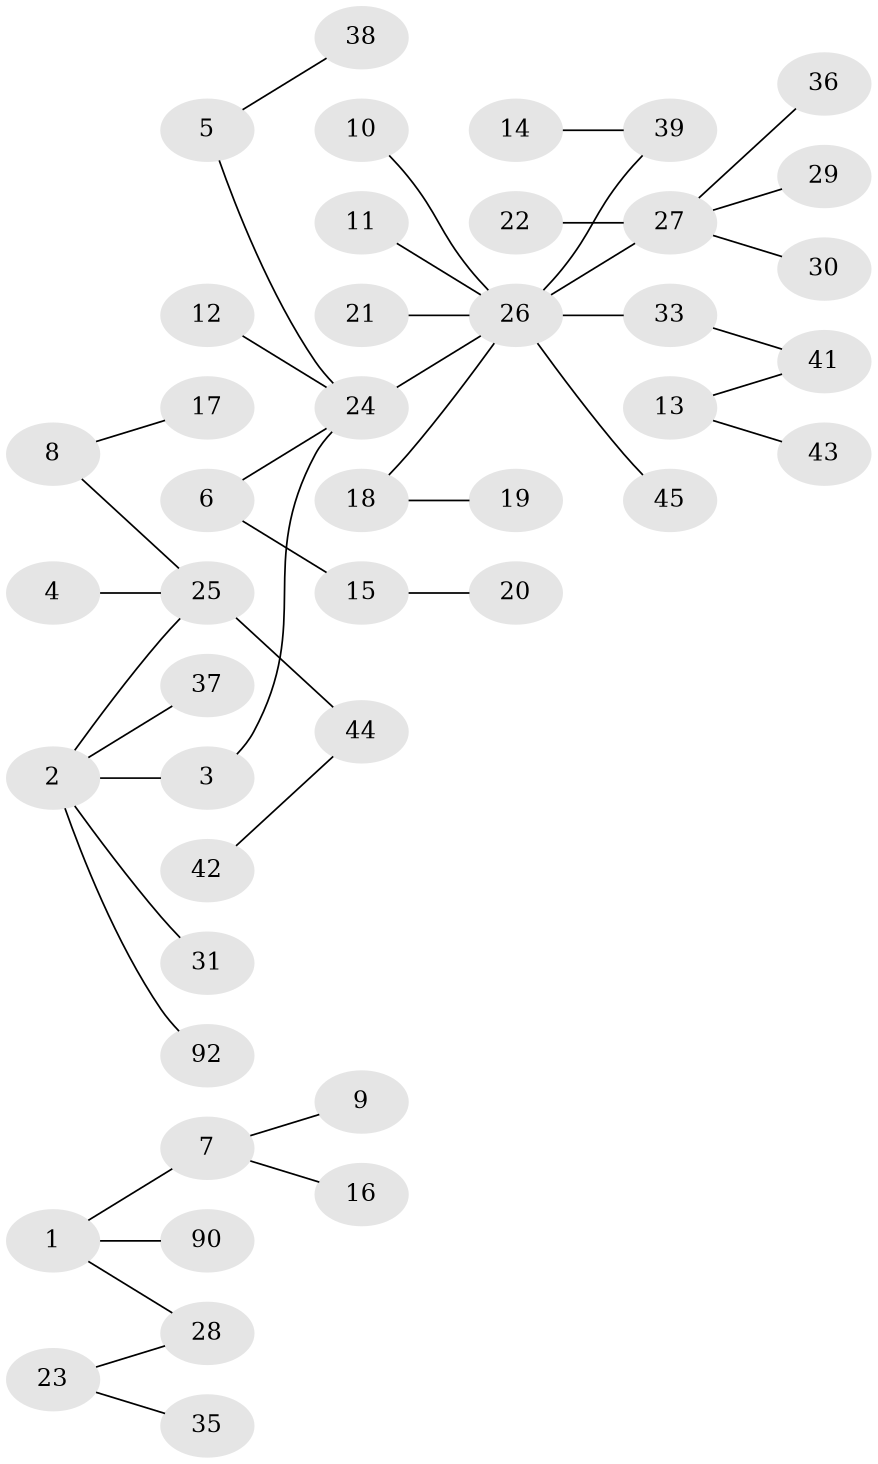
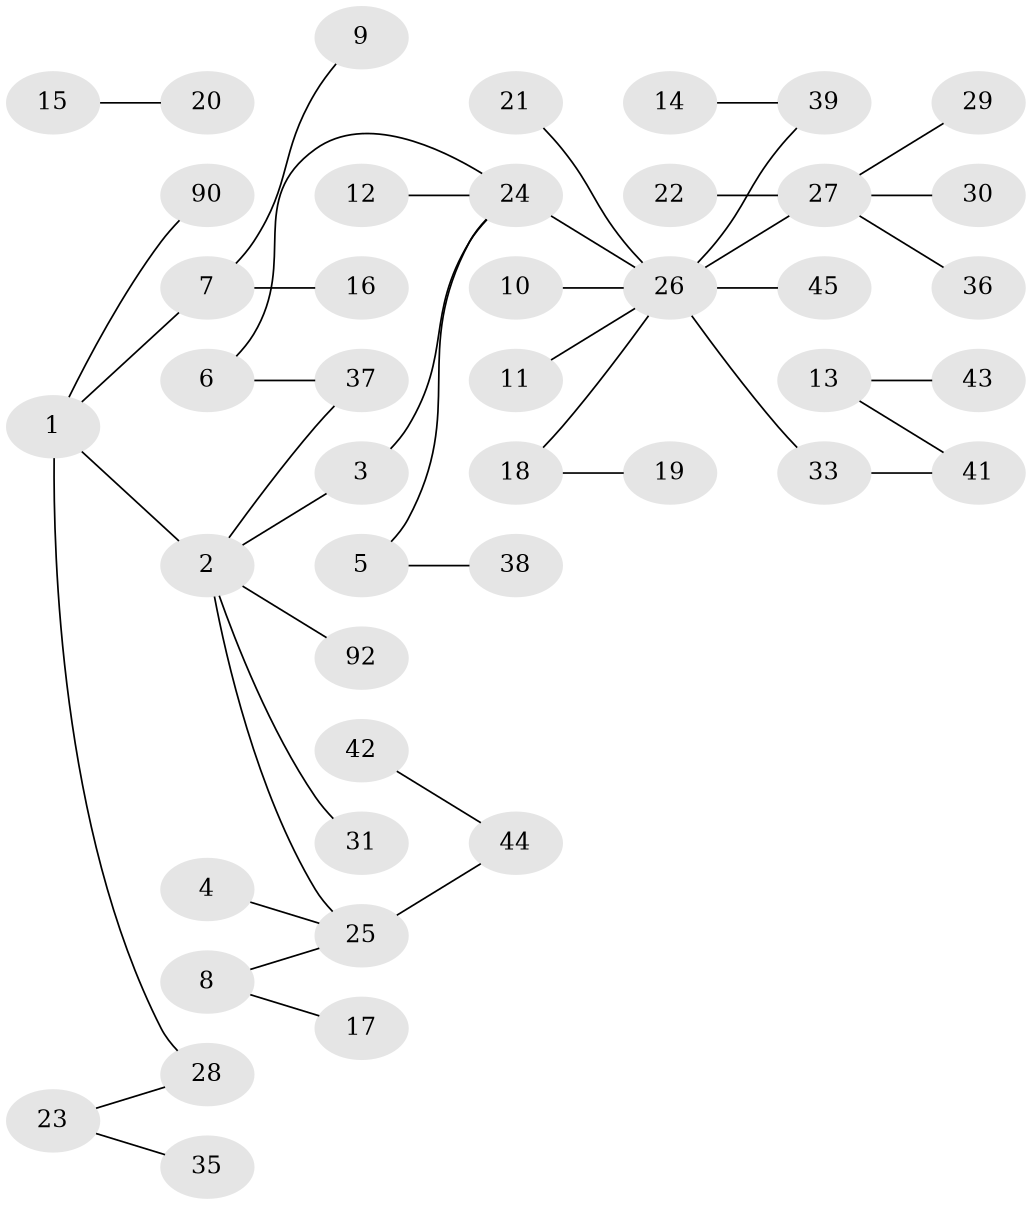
none -> (130, 496)
(276, 542) -> (285, 380)
